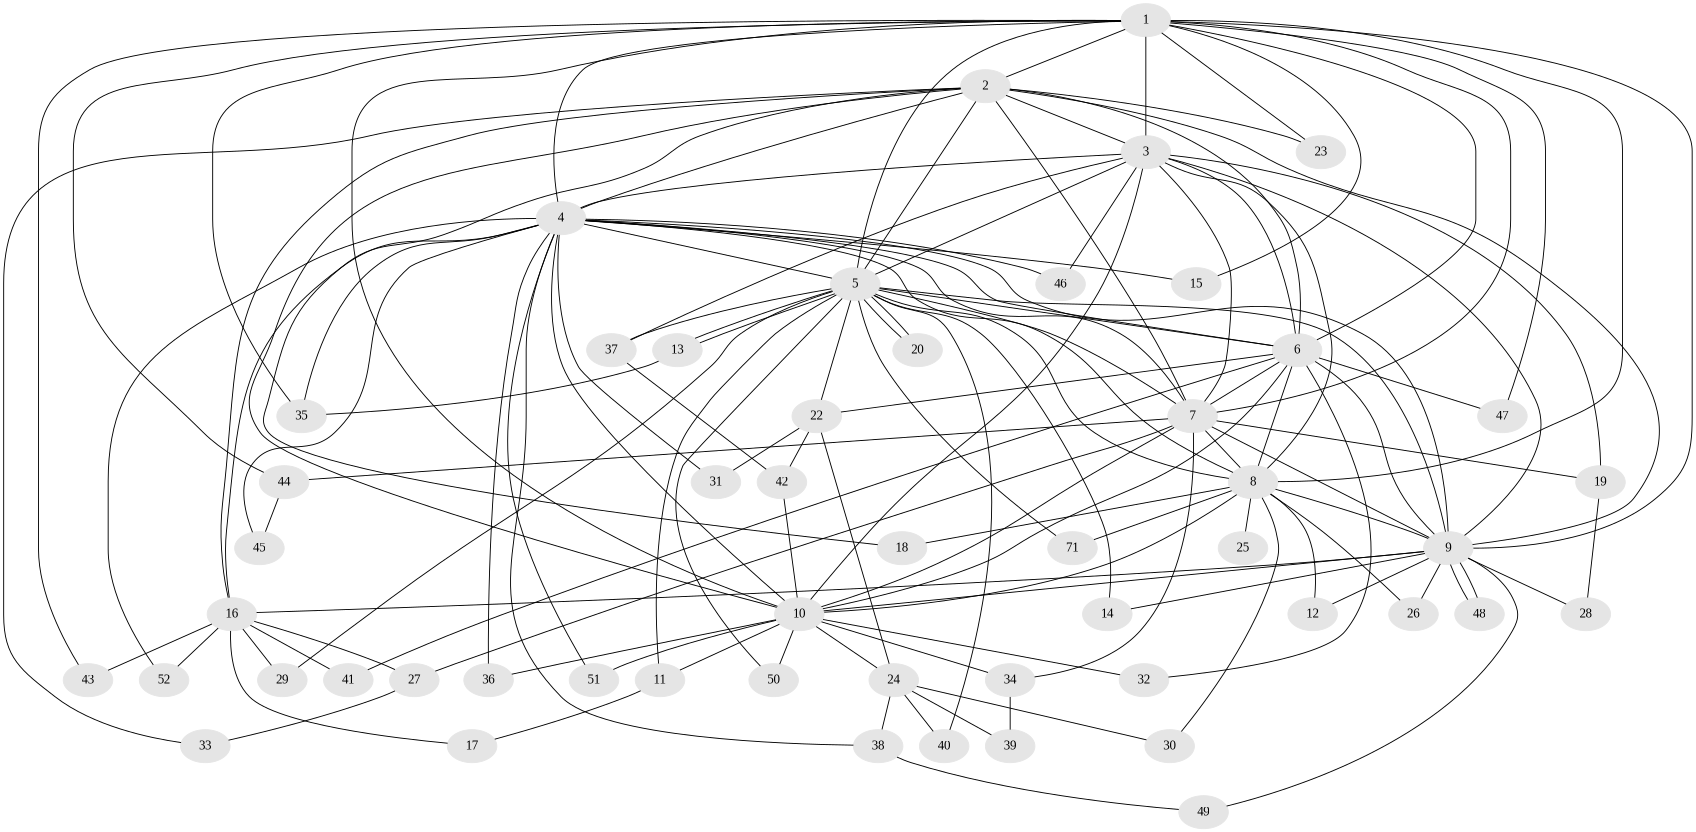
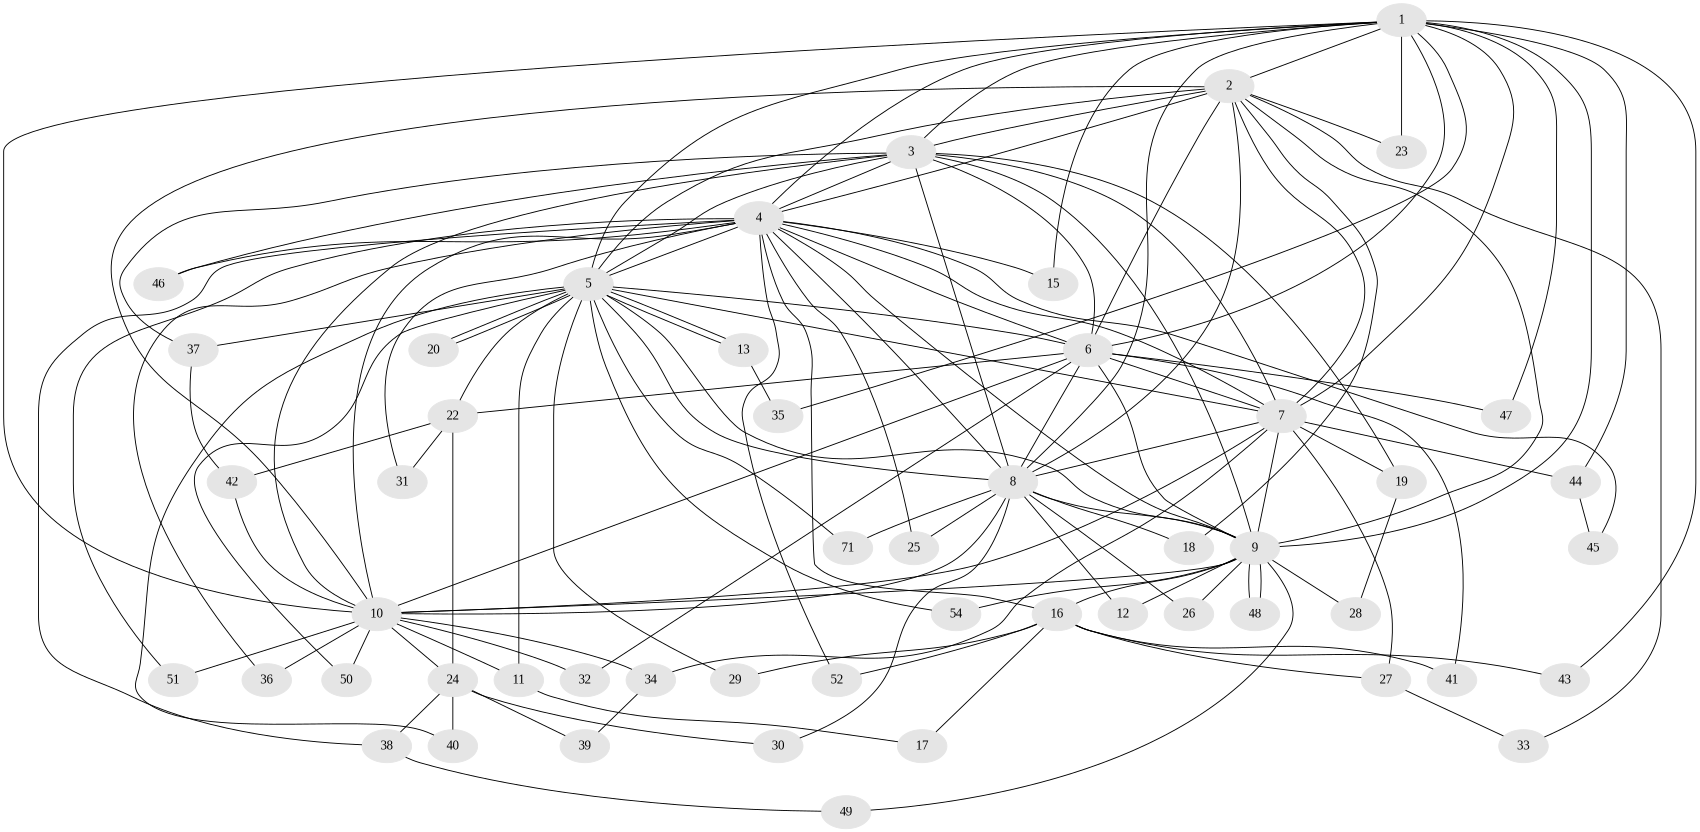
(426, 147) -> (1201, 336)
(382, 262) -> (858, 364)
(1107, 614) -> (956, 614)
